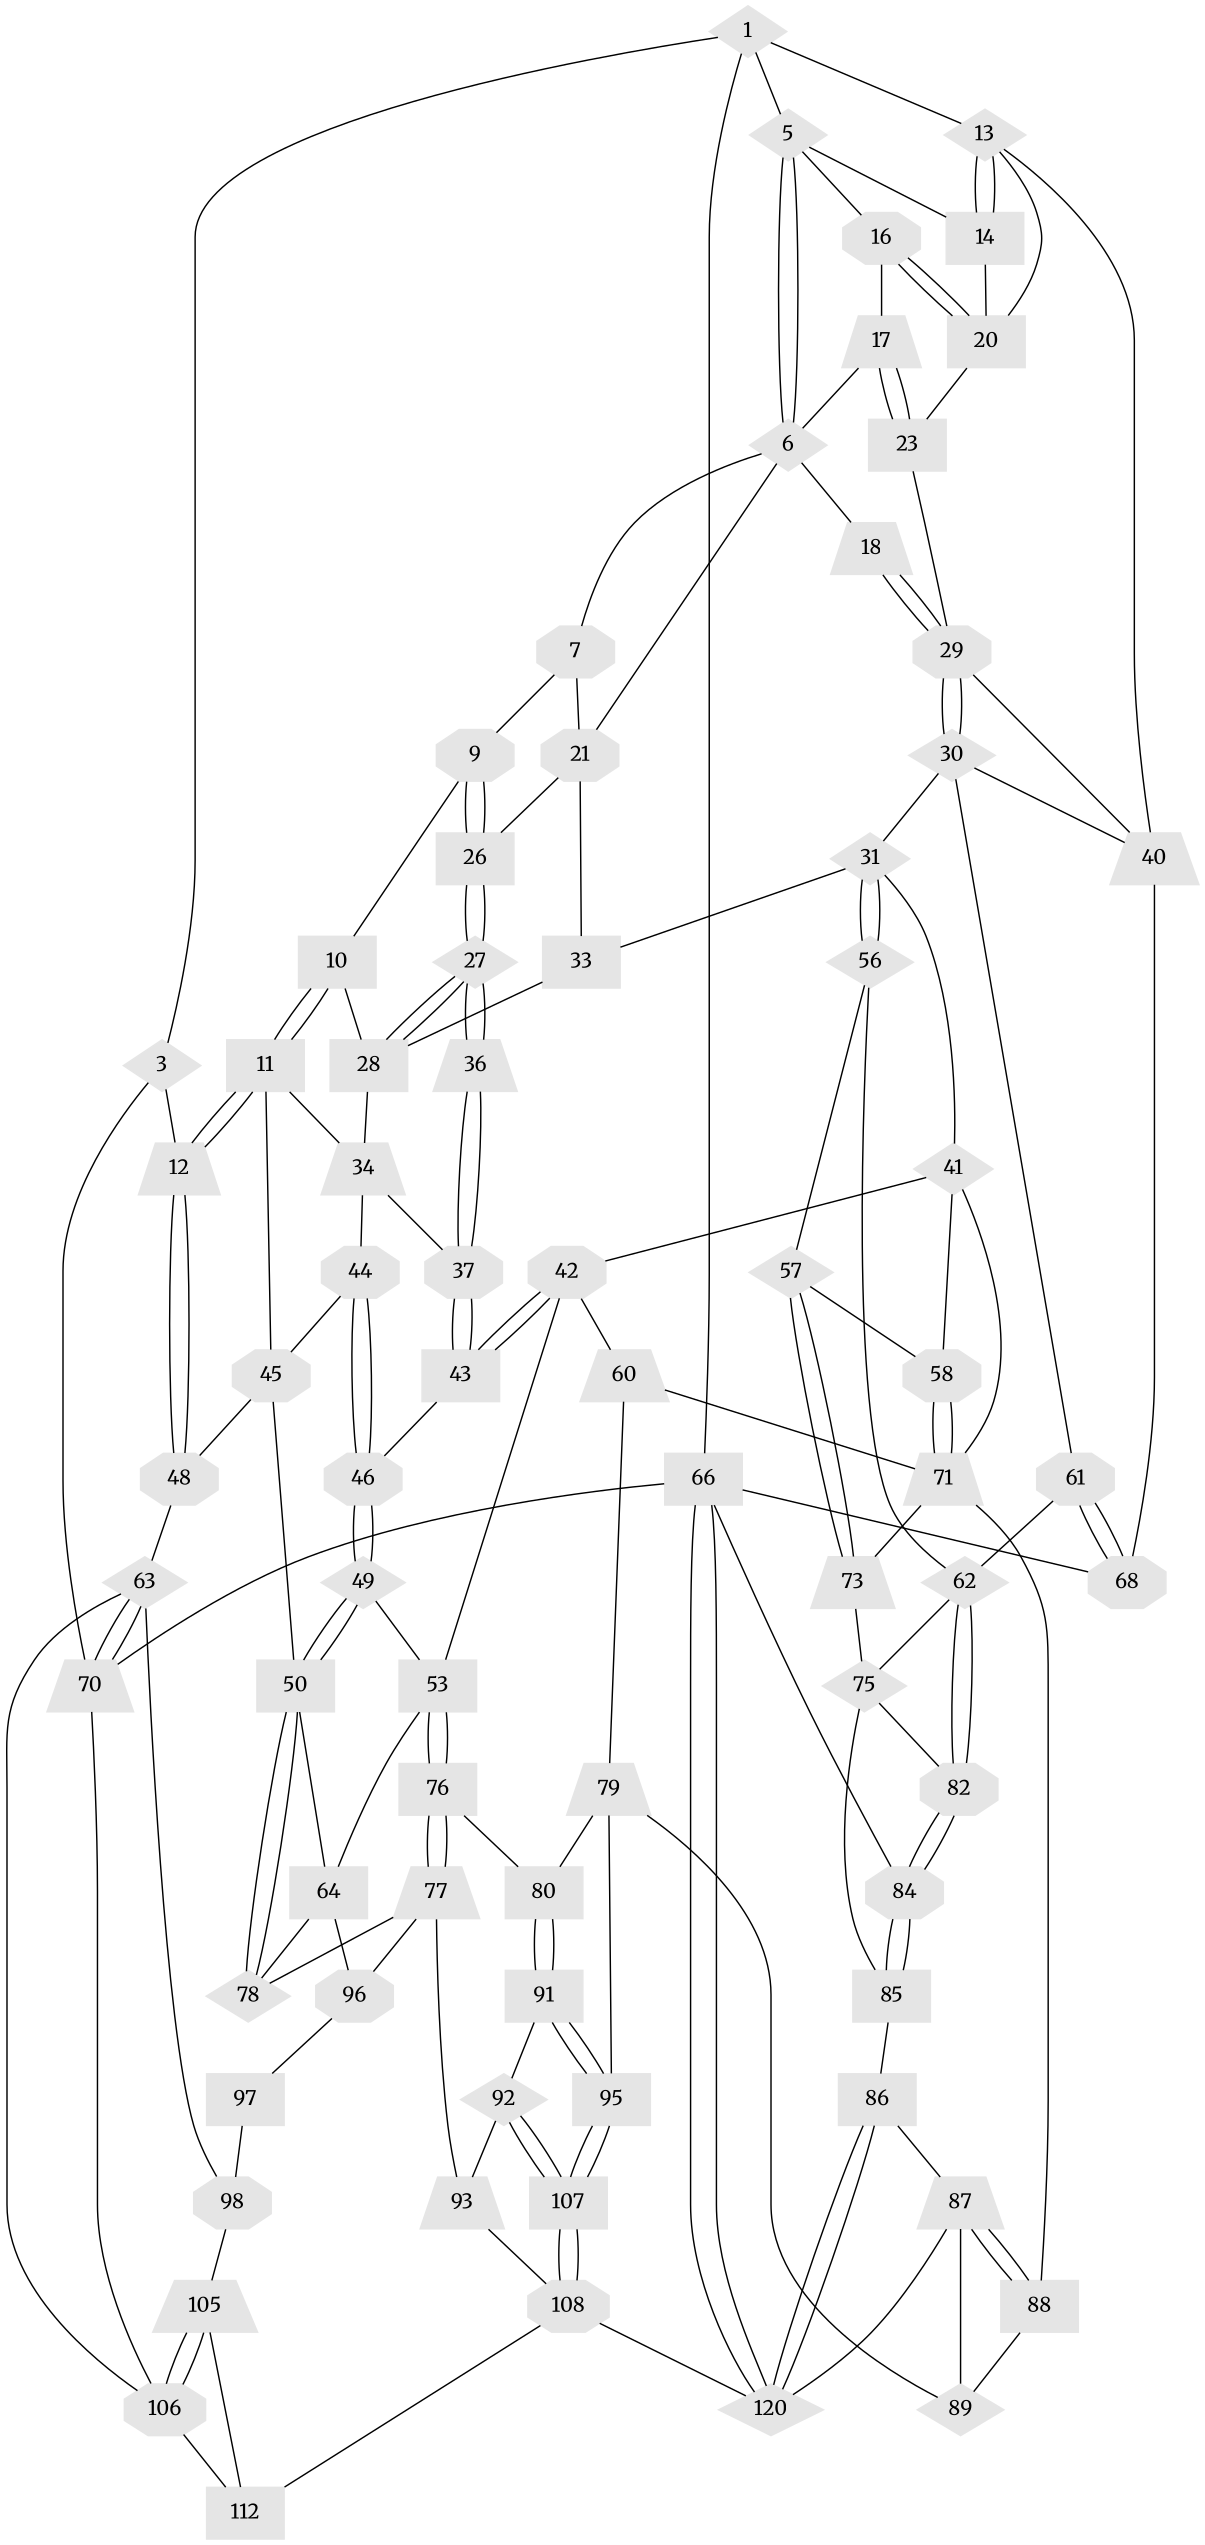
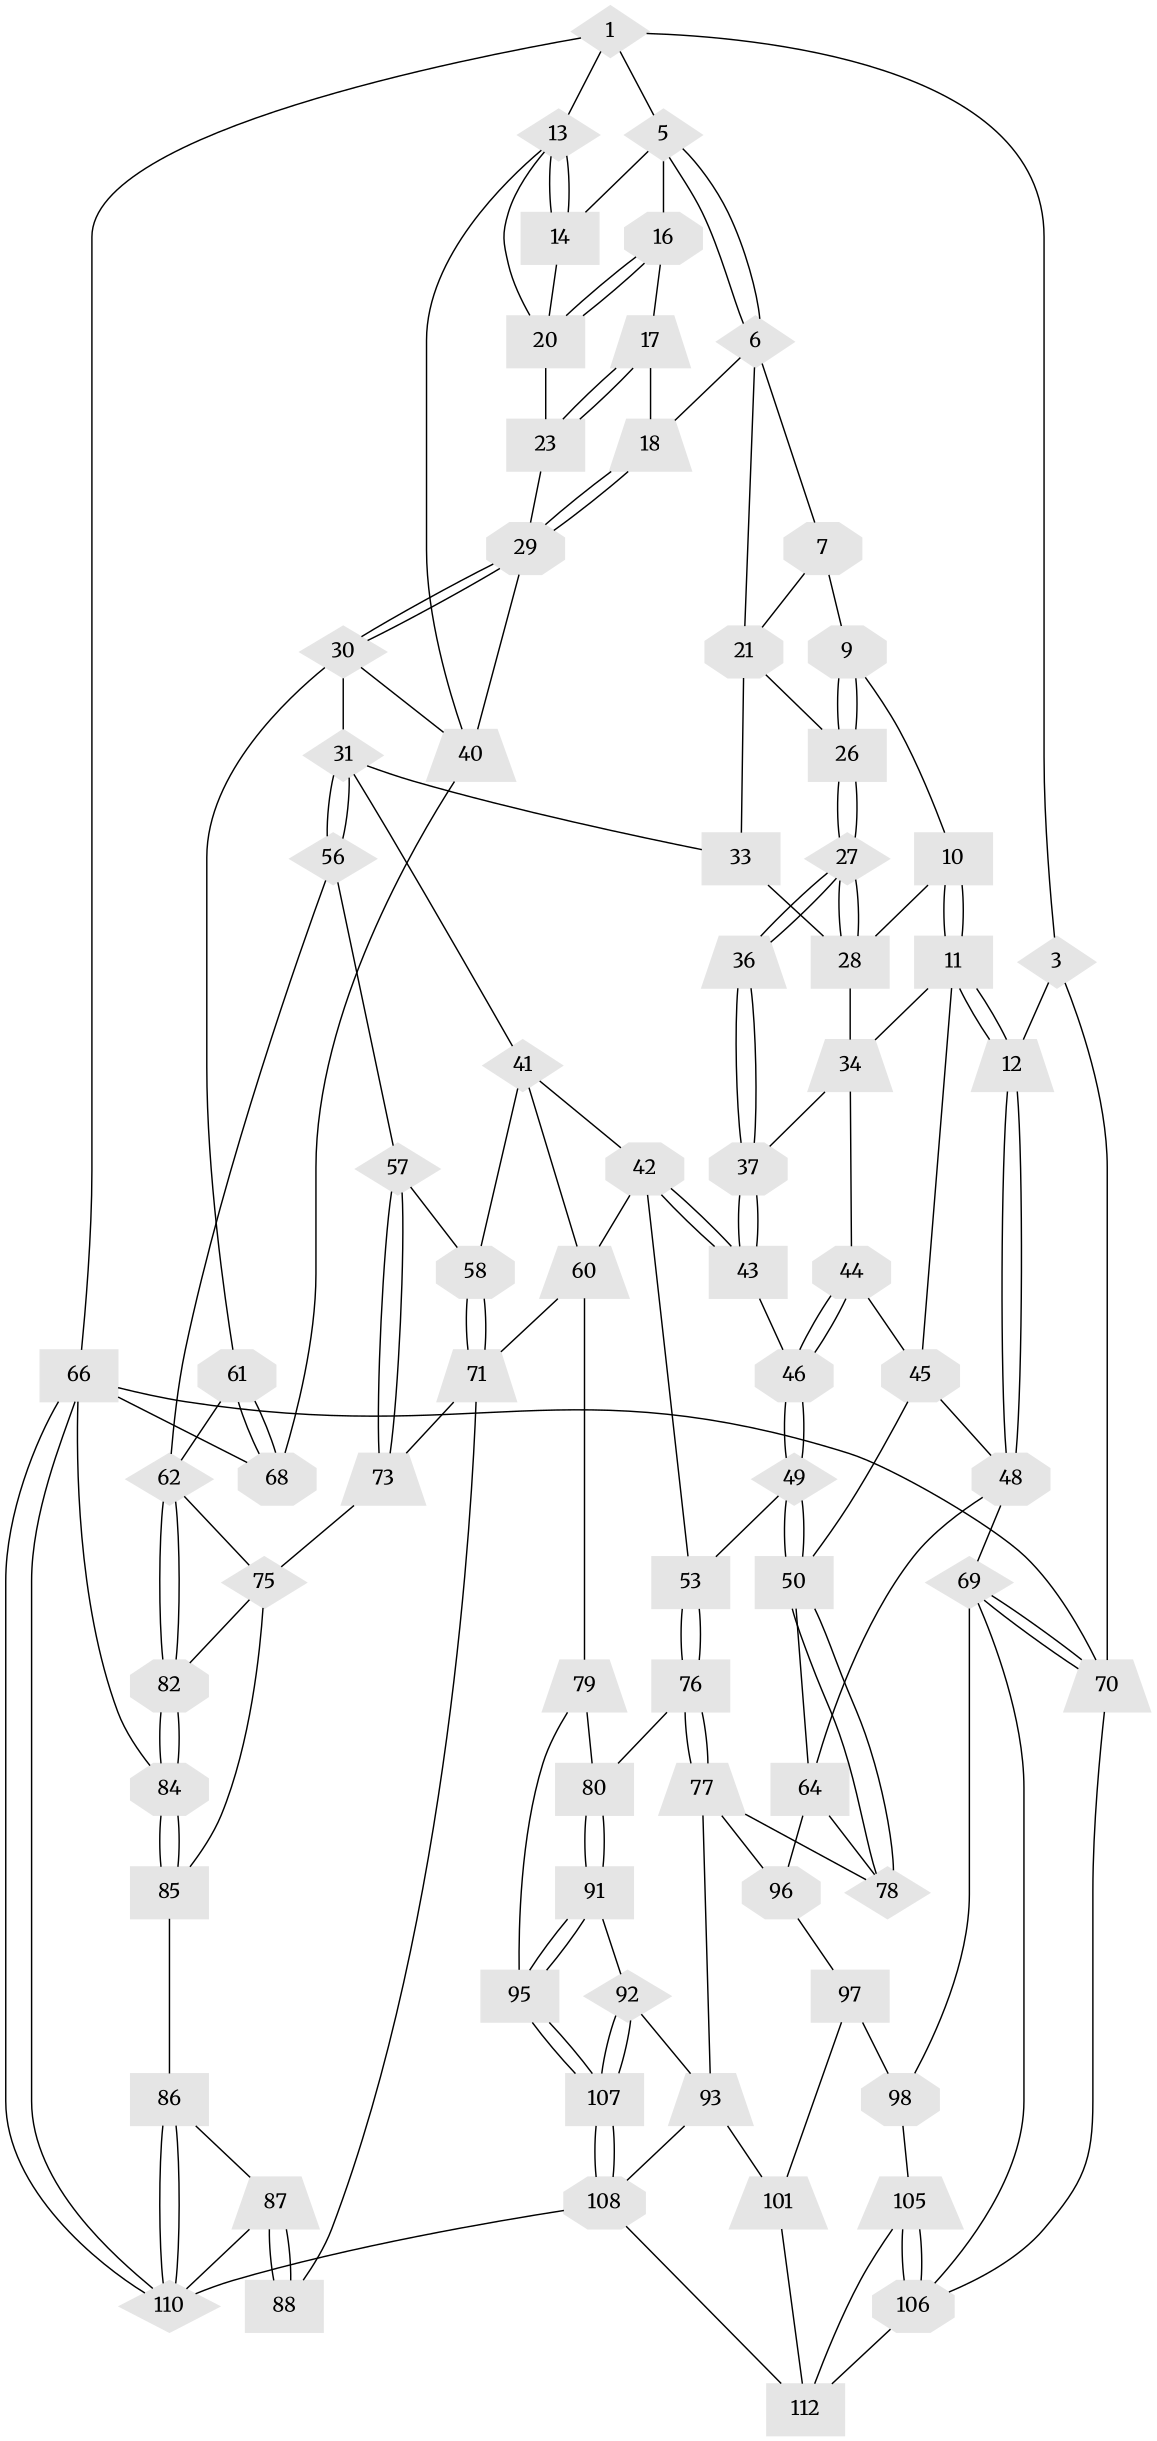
(831, 398) -> (651, 394)
(1000, 1322) -> (553, 1167)
(145, 1583) -> (969, 1583)
(374, 1787) -> (876, 1614)
none -> (778, 2203)
(771, 2410) -> (169, 2306)
(961, 2410) -> none
